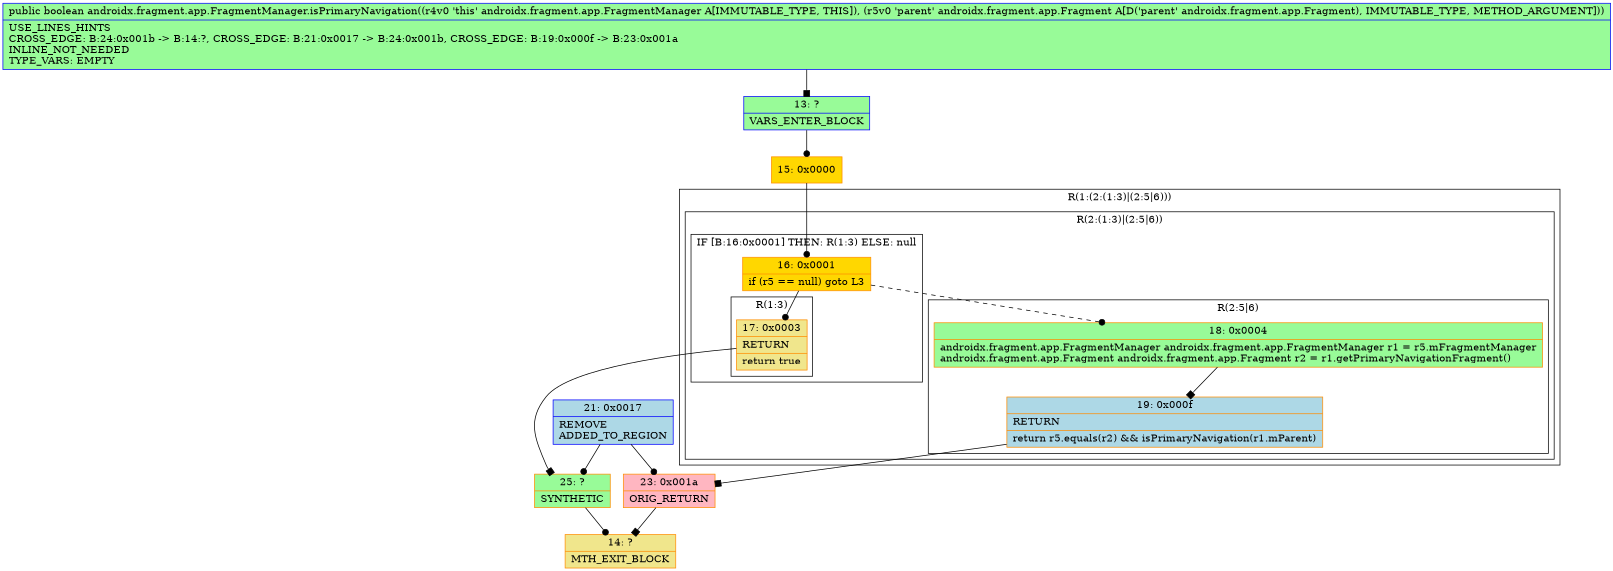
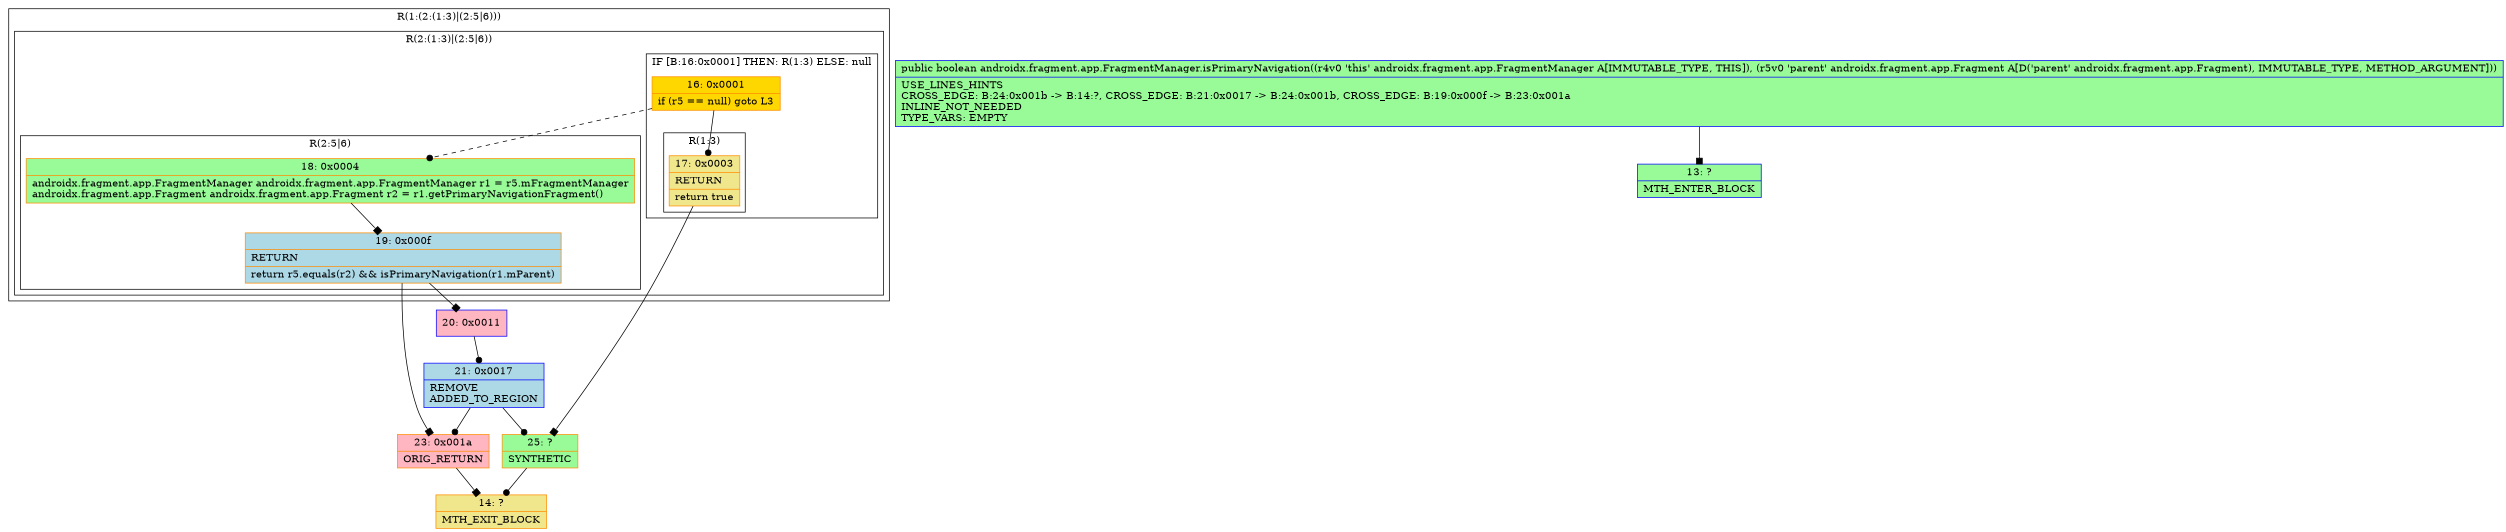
(807, 121) -> (1699, 189)
(807, 170) -> none
none -> (472, 323)
